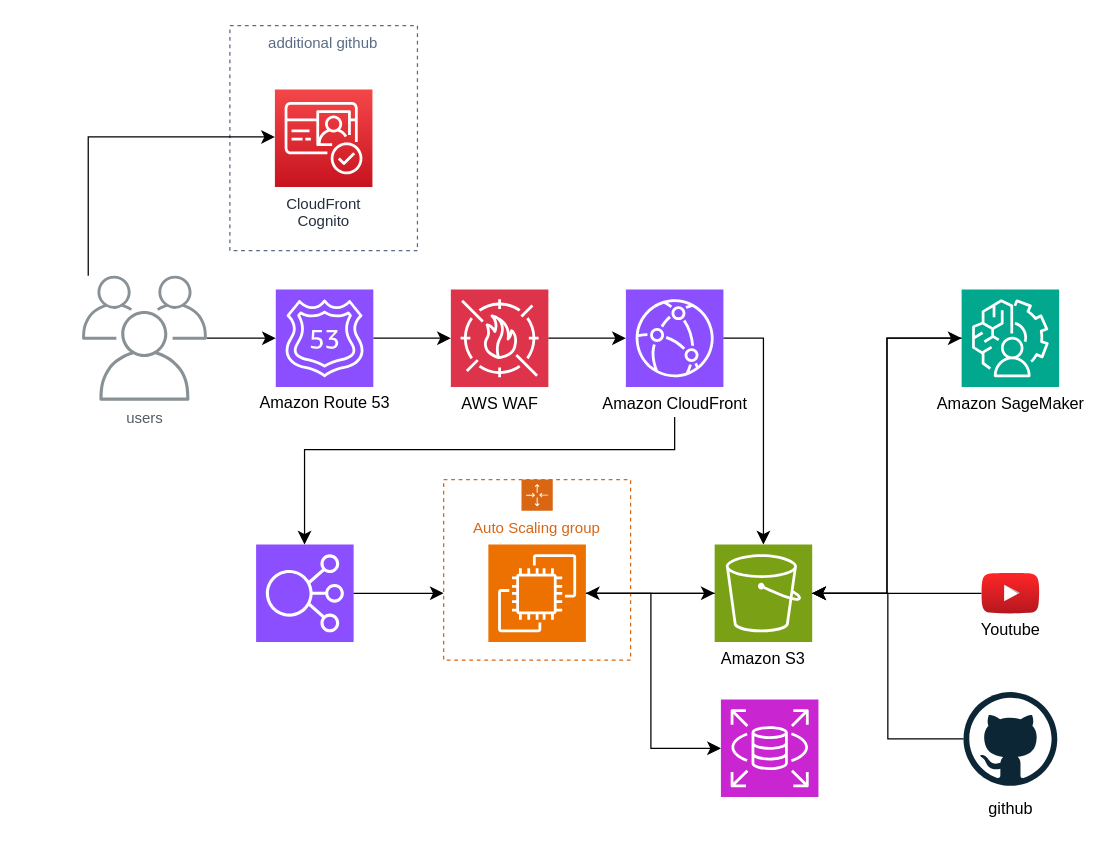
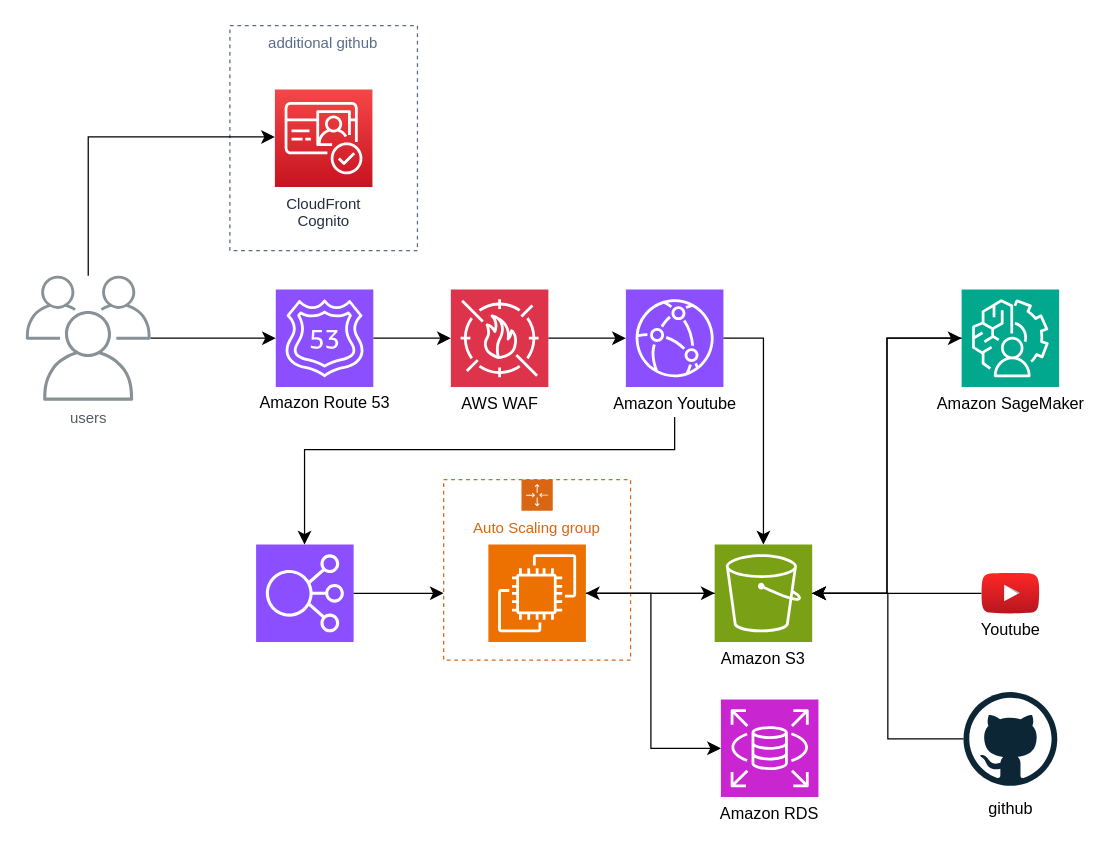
(144, 338) -> (88, 338)
(675, 402) -> (675, 402)
none -> (769, 812)
